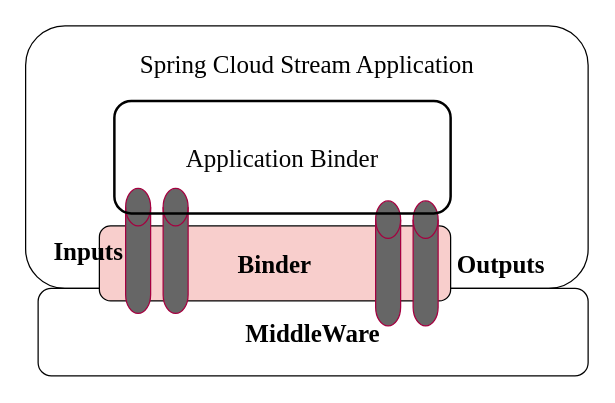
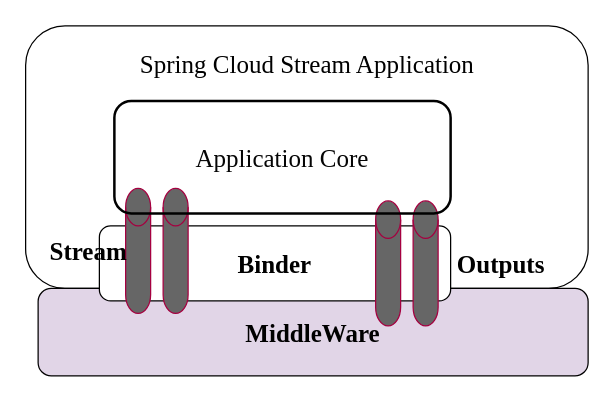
(283, 157) -> (283, 157)
(89, 251) -> (89, 251)
(275, 263) -> (275, 263)
(313, 332) -> (313, 332)
